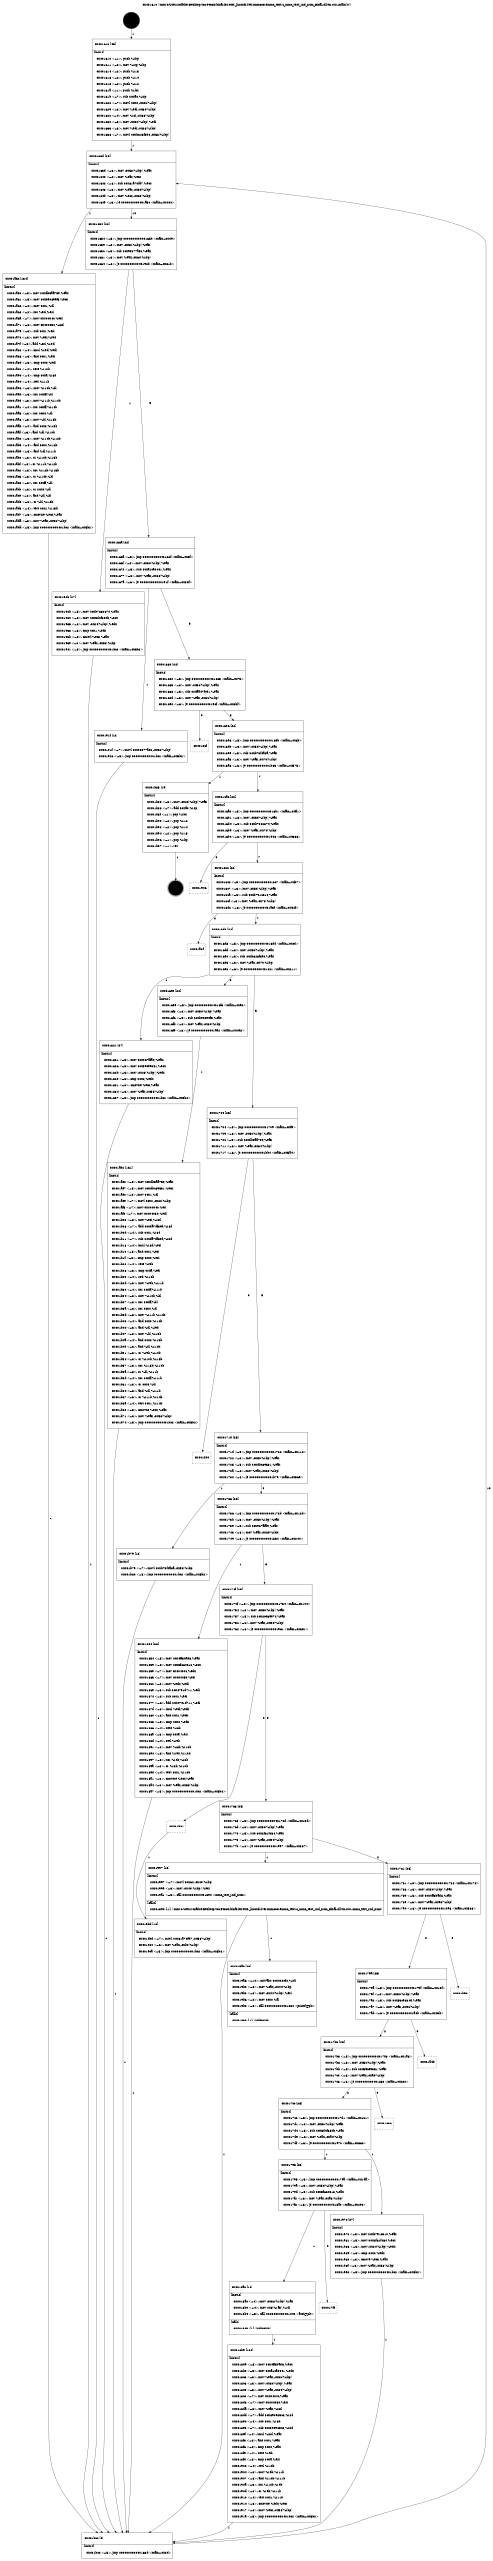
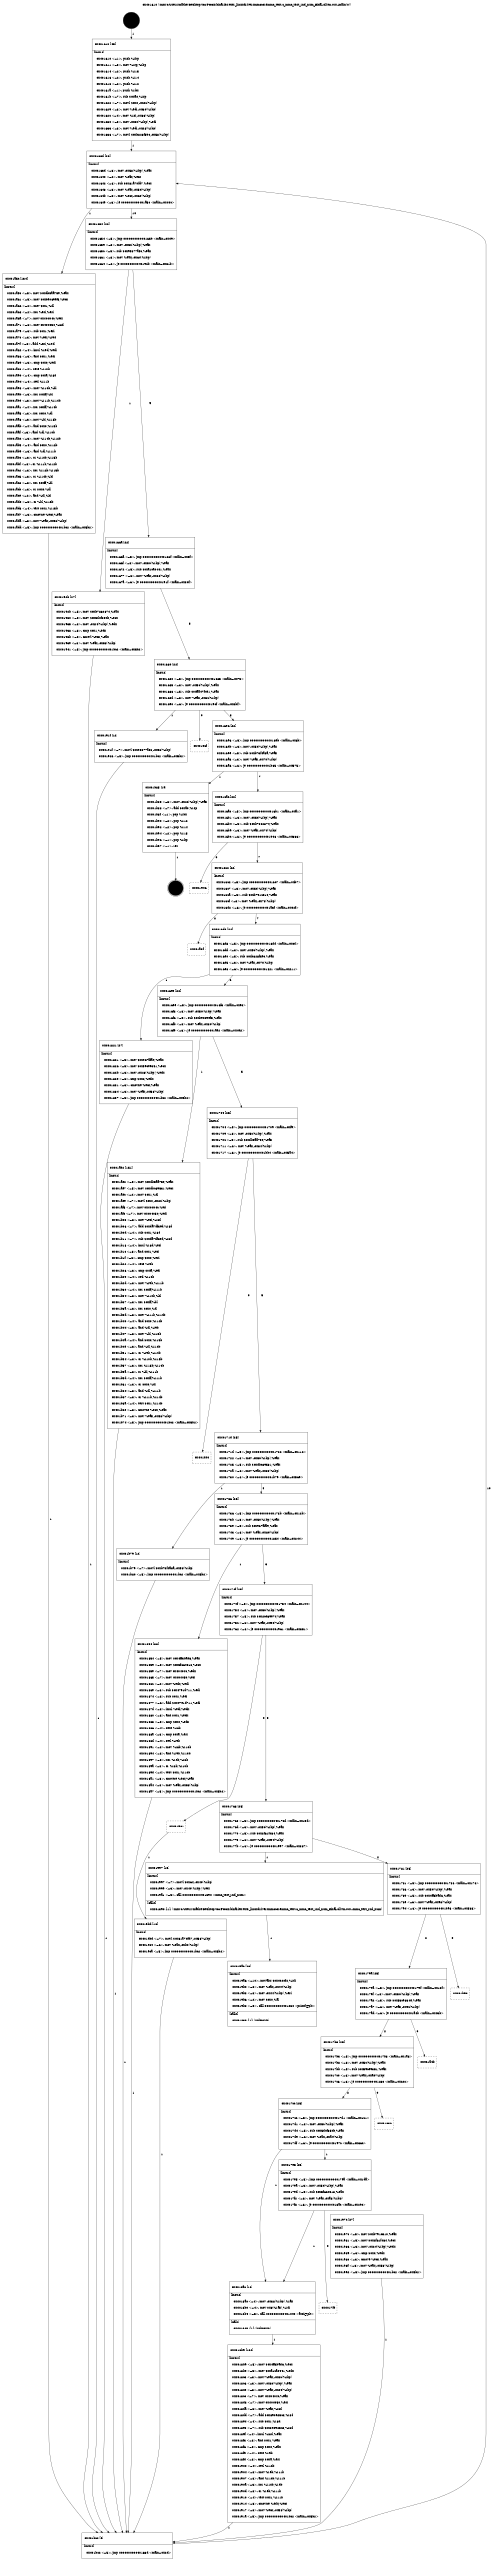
(145, 658) -> (166, 720)
(253, 1040) -> (227, 1071)
(50, 1519) -> (50, 1519)
(380, 2179) -> (261, 2212)
(222, 2235) -> (160, 2246)
